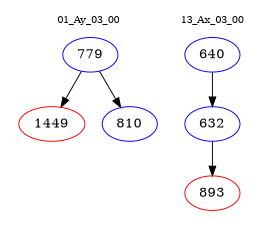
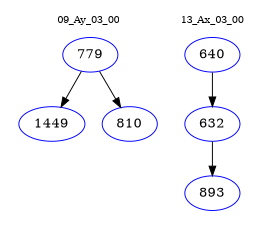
(88, 21) -> (88, 21)
(52, 124) -> (52, 124)
(212, 193) -> (212, 193)
